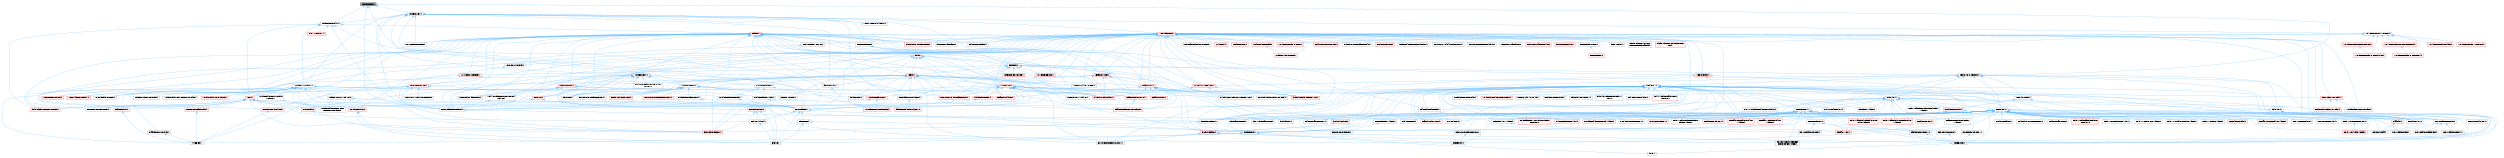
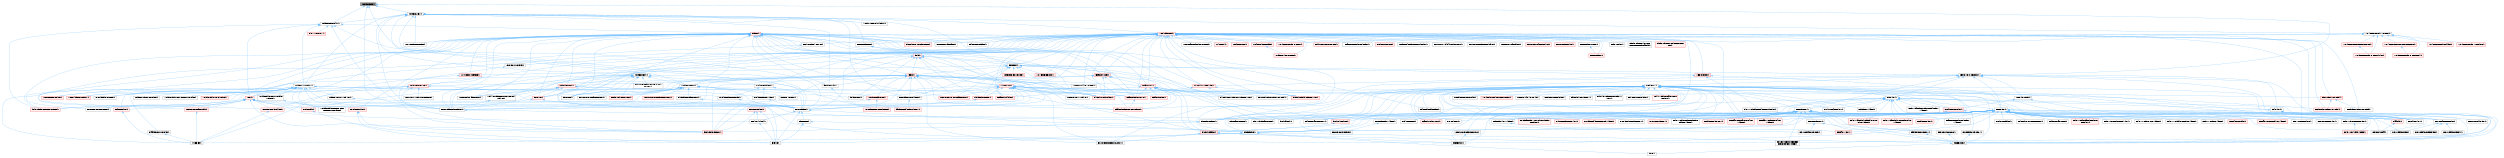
(1357, 45) -> (1357, 45)
(2359, 110) -> (2359, 110)
